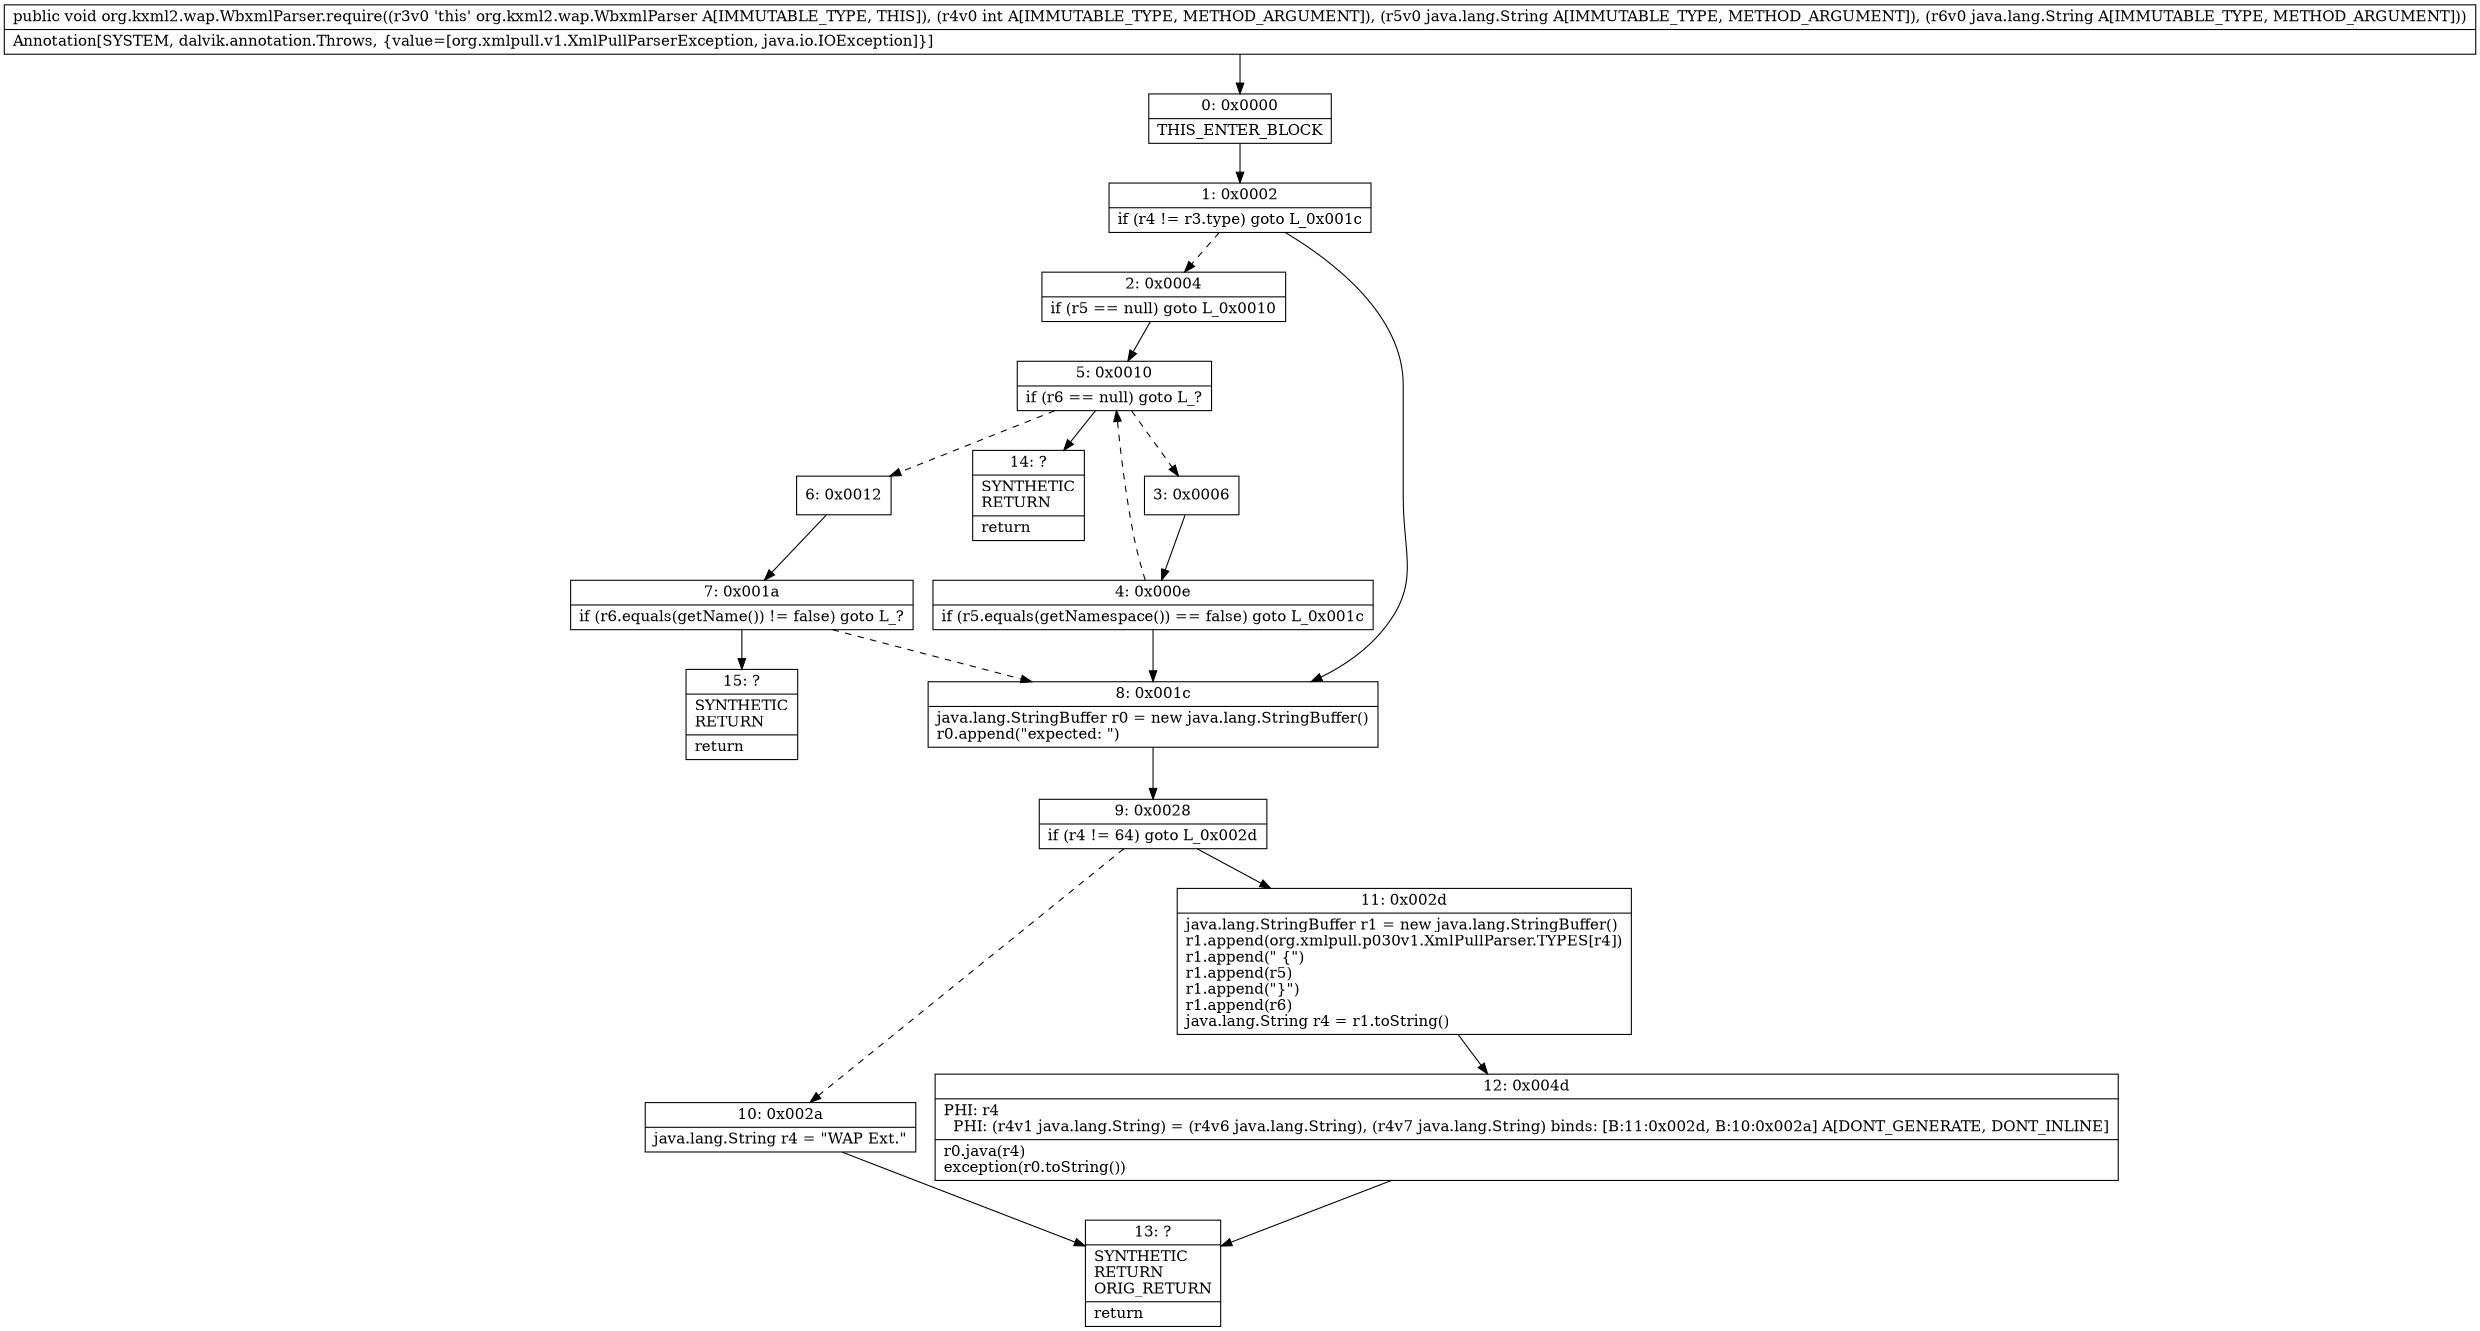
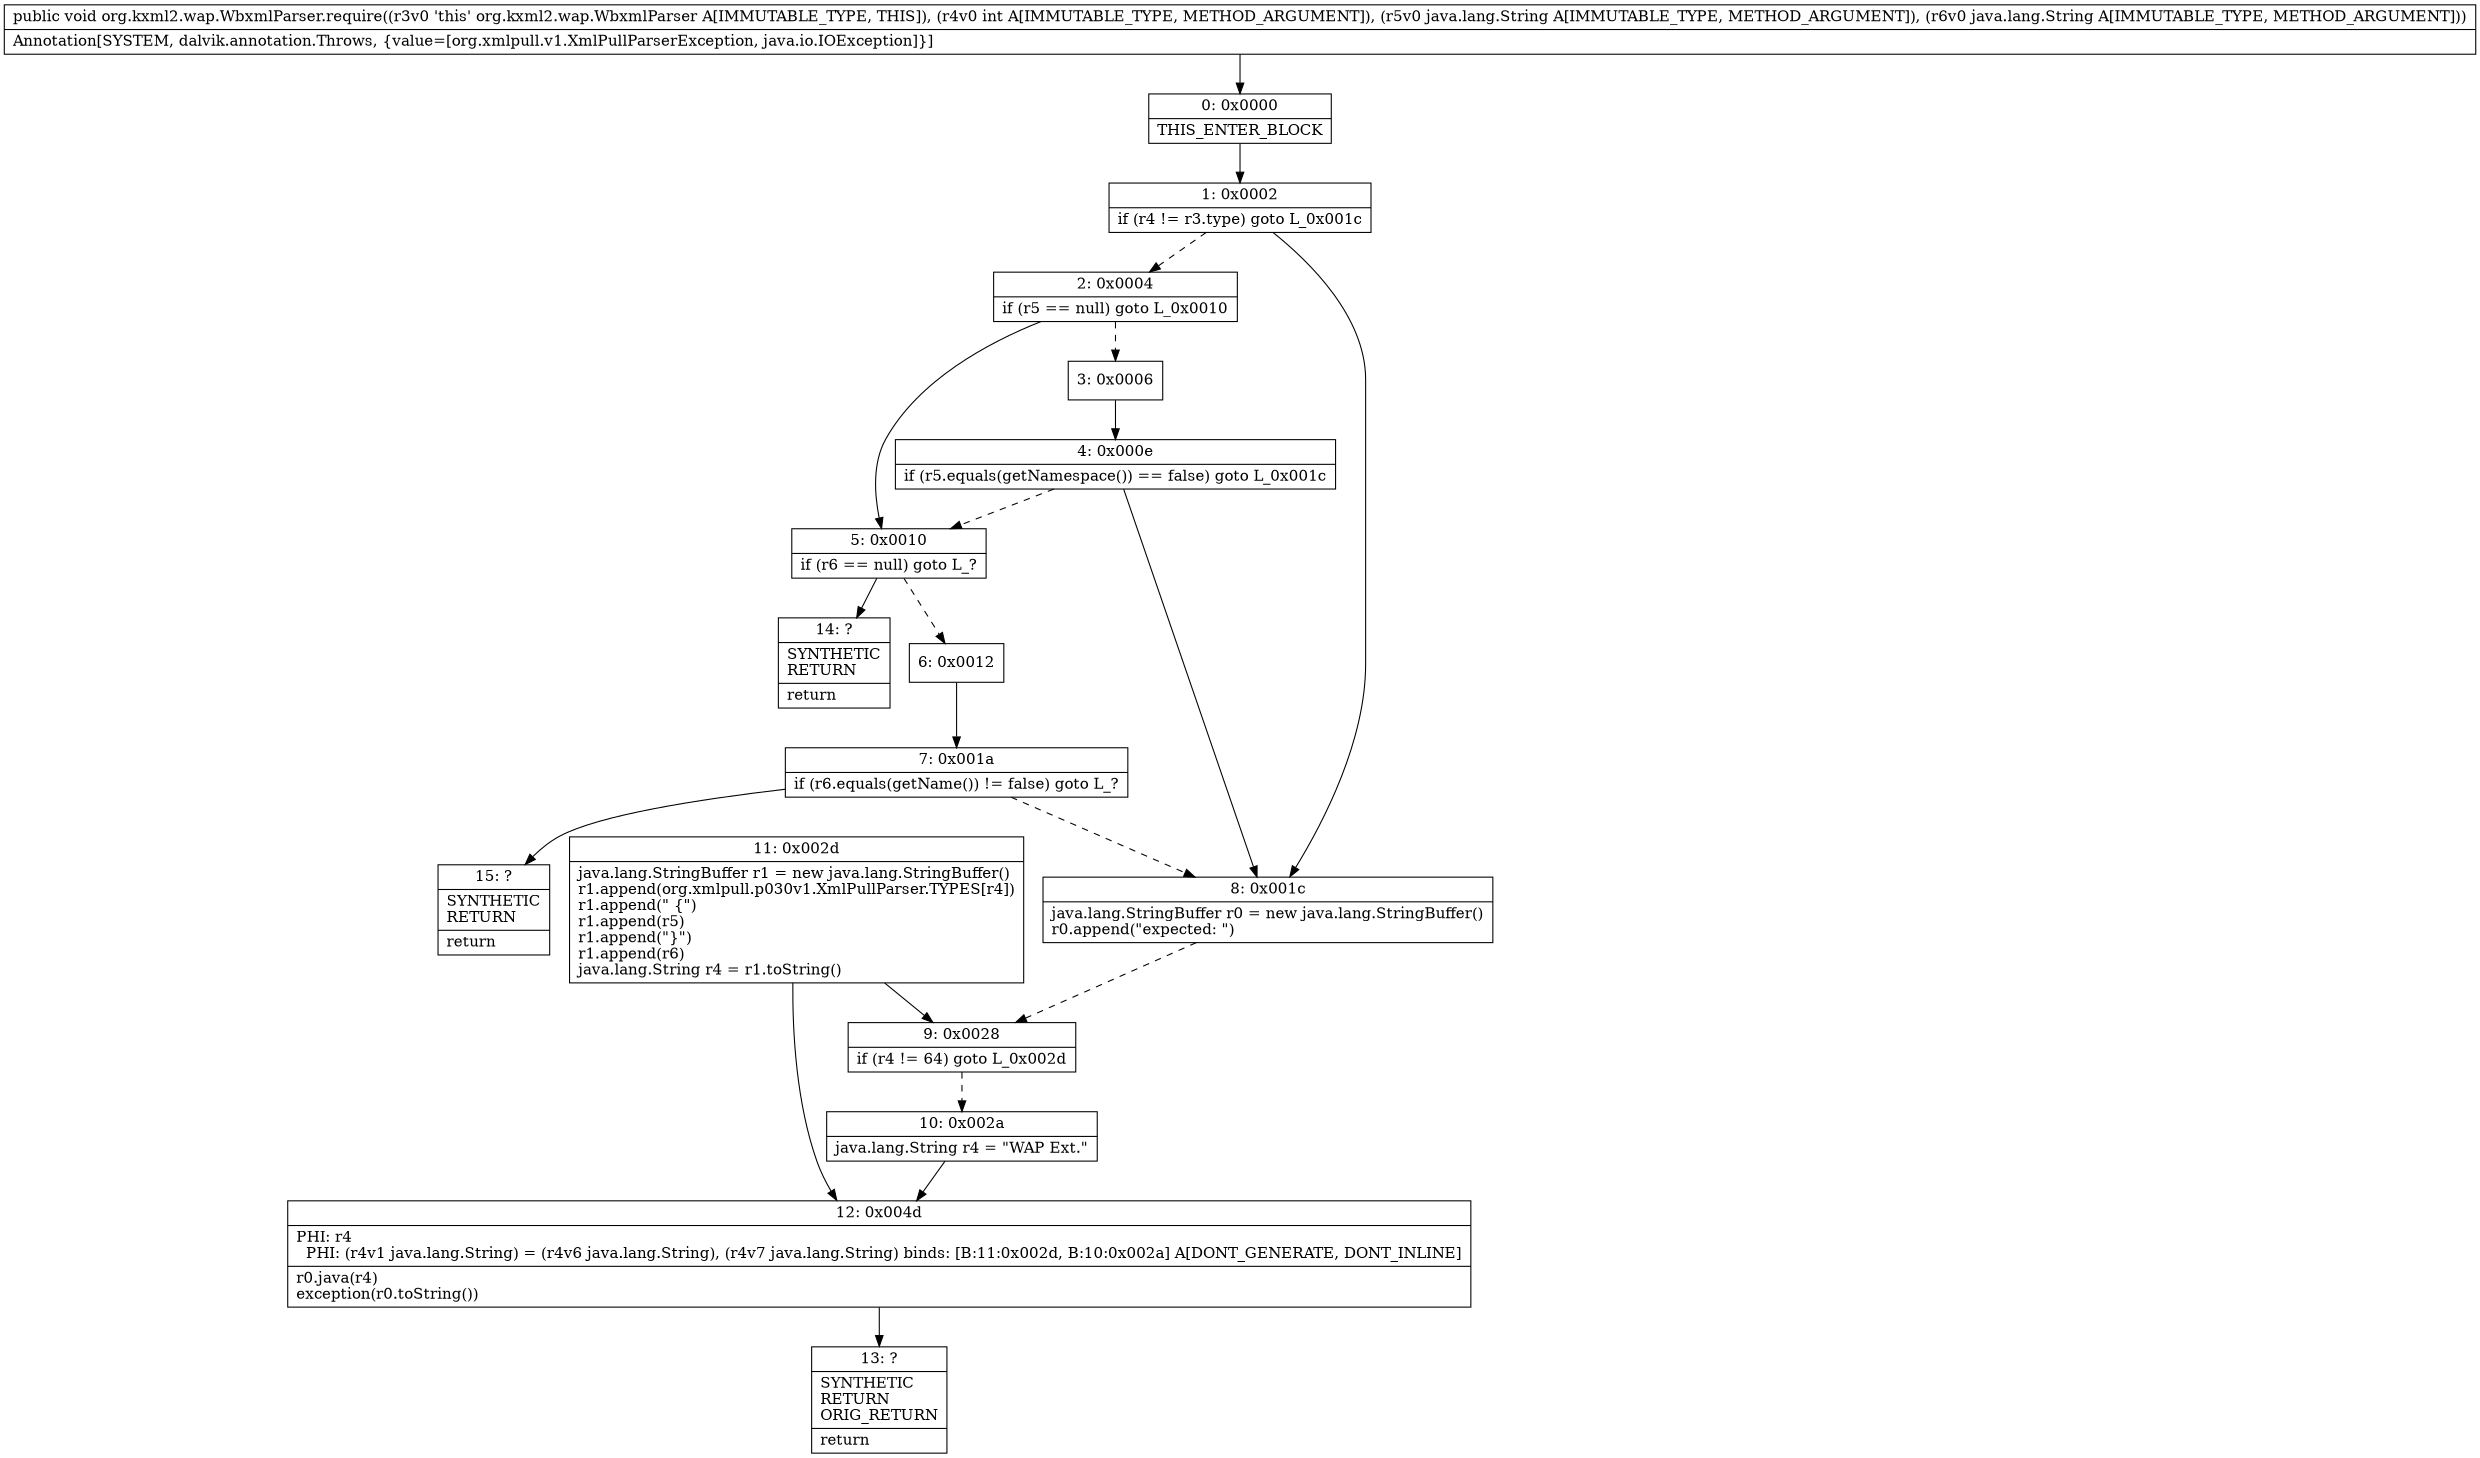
(1152, 439) -> (1115, 336)
(1153, 768) -> (1111, 980)
(1229, 866) -> (905, 999)
(958, 1197) -> (934, 1177)
